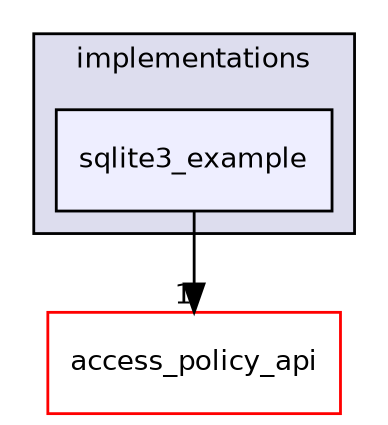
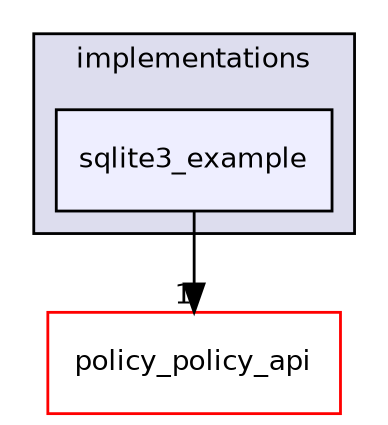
(194, 363) -> (194, 363)
